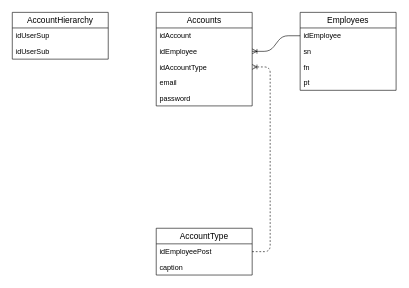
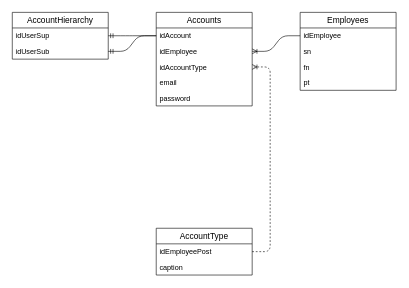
none -> (124, 36)
none -> (127, 50)
